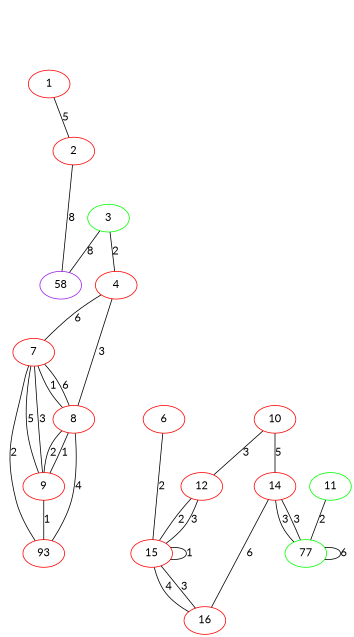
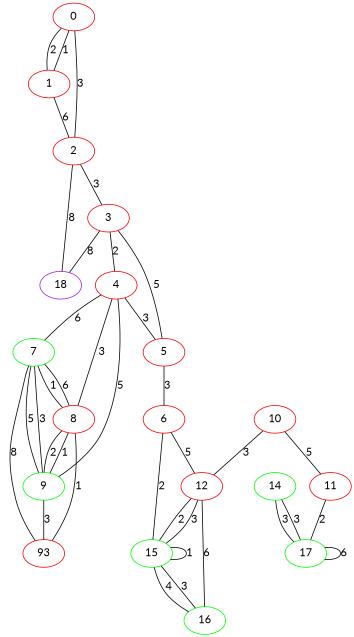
none -> (74, 17)
(66, 118) -> (66, 118)
none -> (91, 185)
(109, 218) -> (109, 218)
(61, 285) -> (61, 285)
(34, 352) -> (34, 352)
none -> (164, 352)
none -> (114, 398)
(14, 453) -> (14, 453)
none -> (183, 453)
(275, 453) -> (303, 453)
(44, 486) -> (44, 486)
(79, 486) -> (79, 486)
(275, 486) -> (275, 486)
(331, 486) -> (331, 486)
(47, 520) -> (47, 520)
(152, 553) -> (152, 553)
(240, 553) -> (203, 553)
(306, 553) -> (306, 553)
(205, 621) -> (205, 621)
